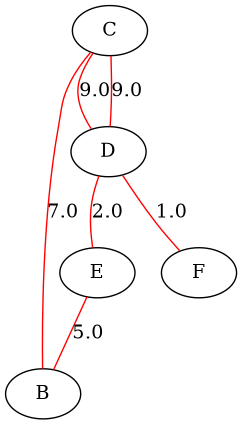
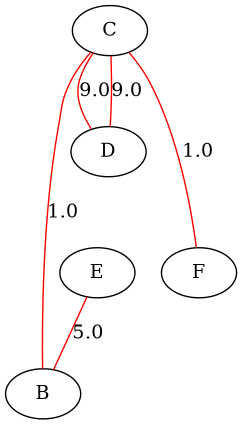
(91, 211) -> none
(63, 212) -> (63, 212)
(150, 215) -> (175, 145)
